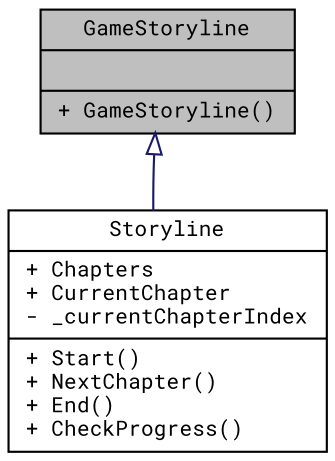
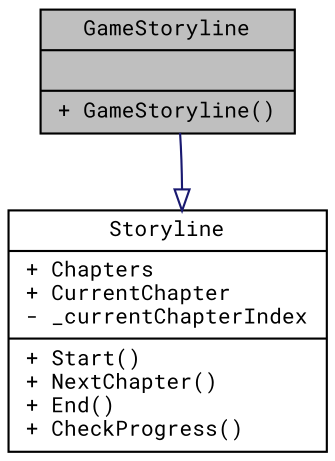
(153, 183) -> (181, 161)
